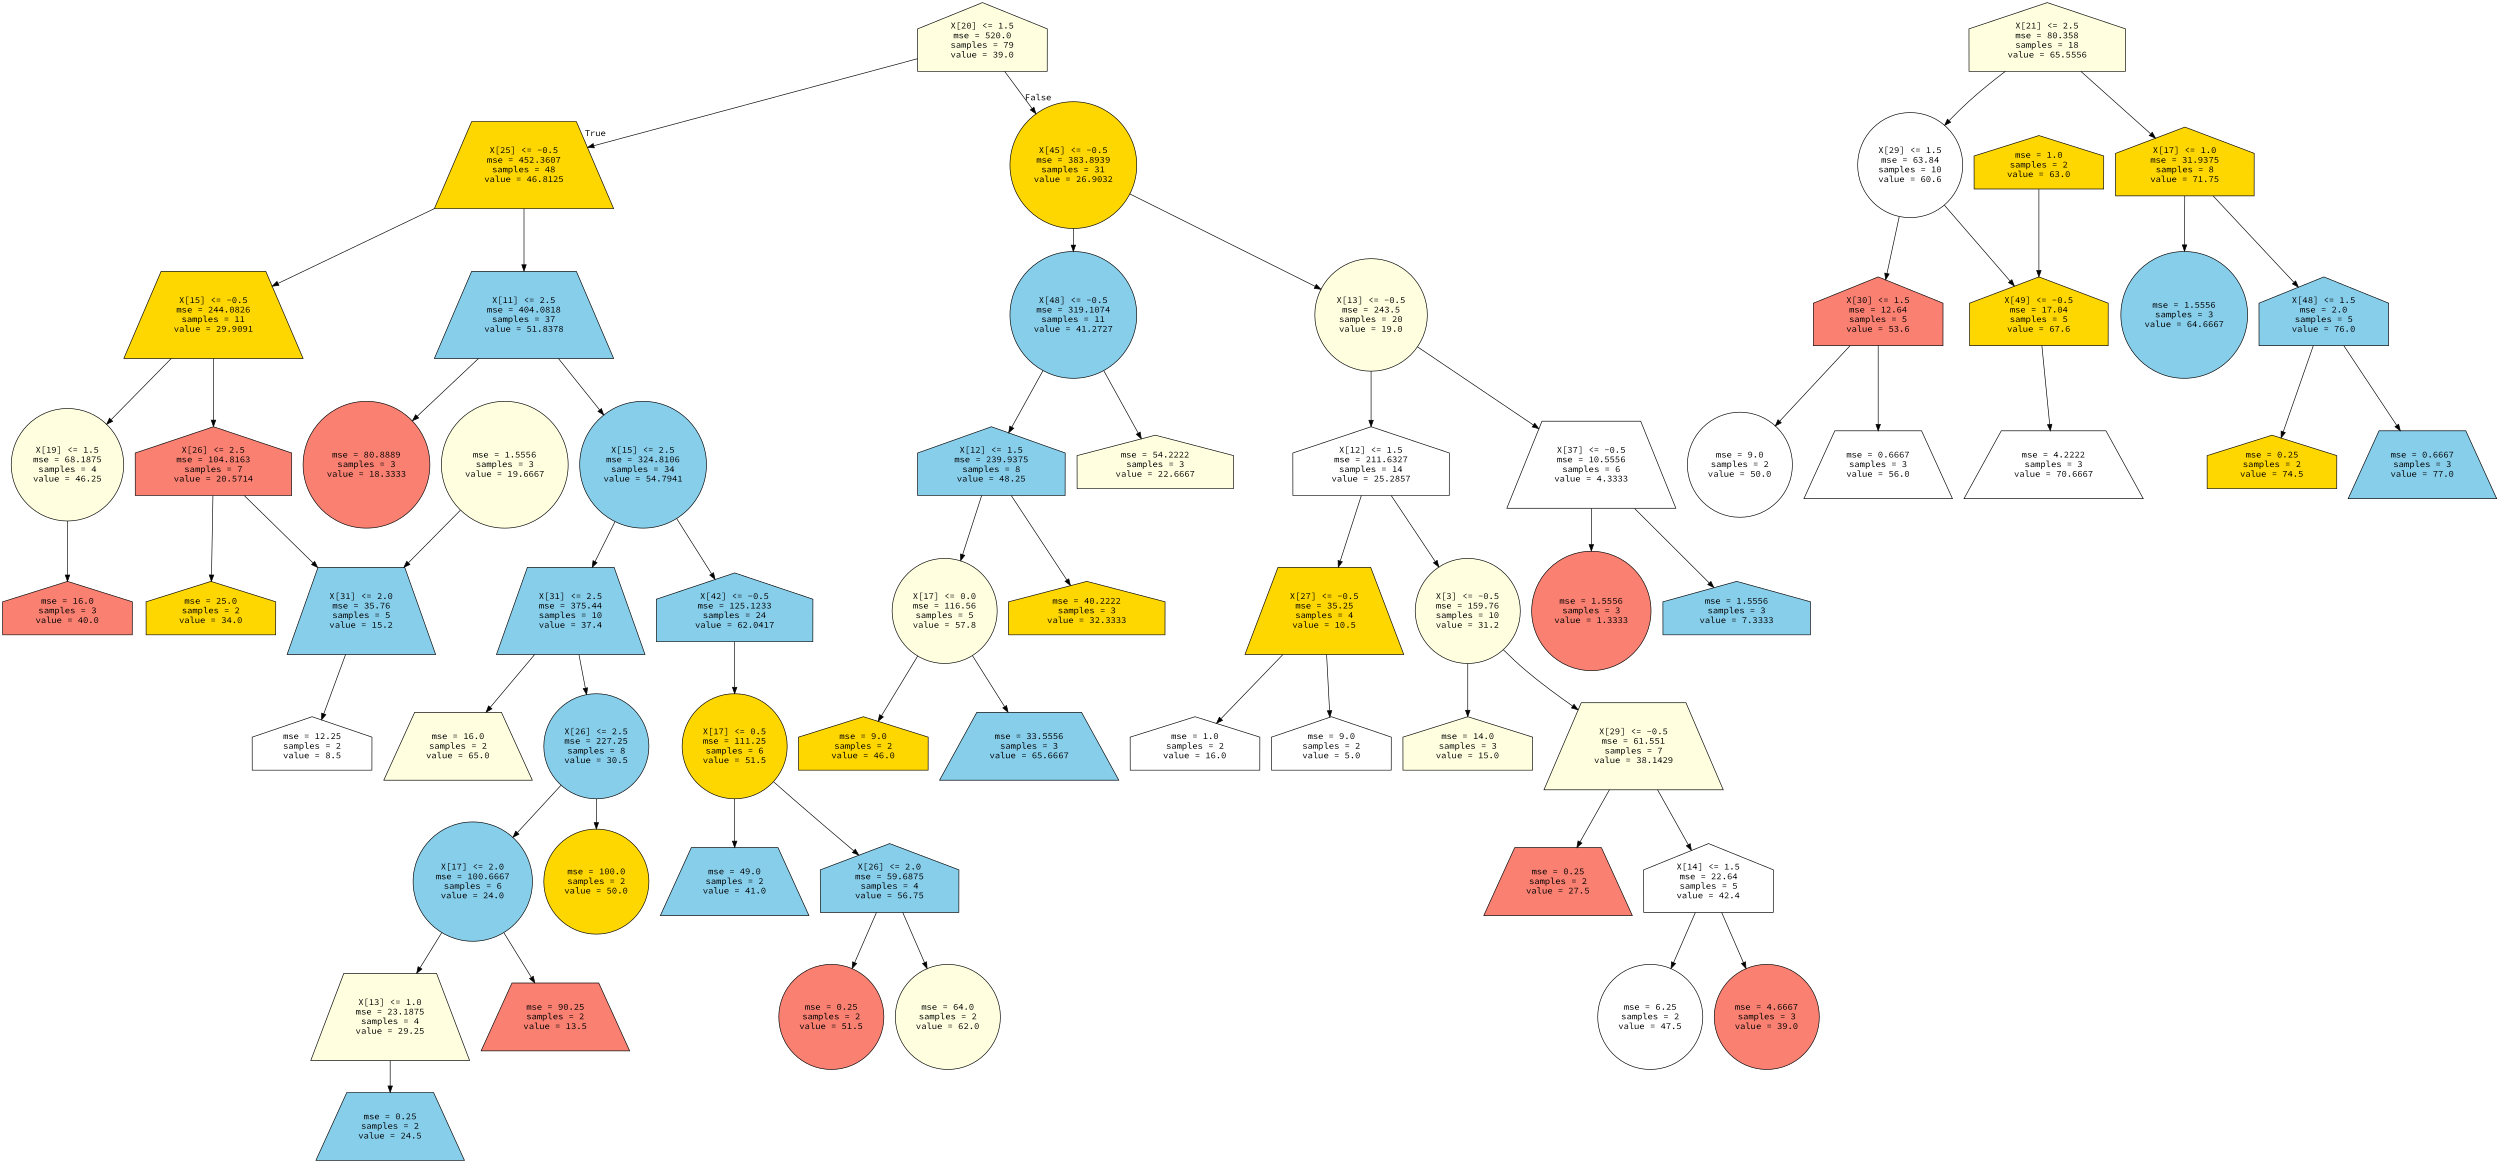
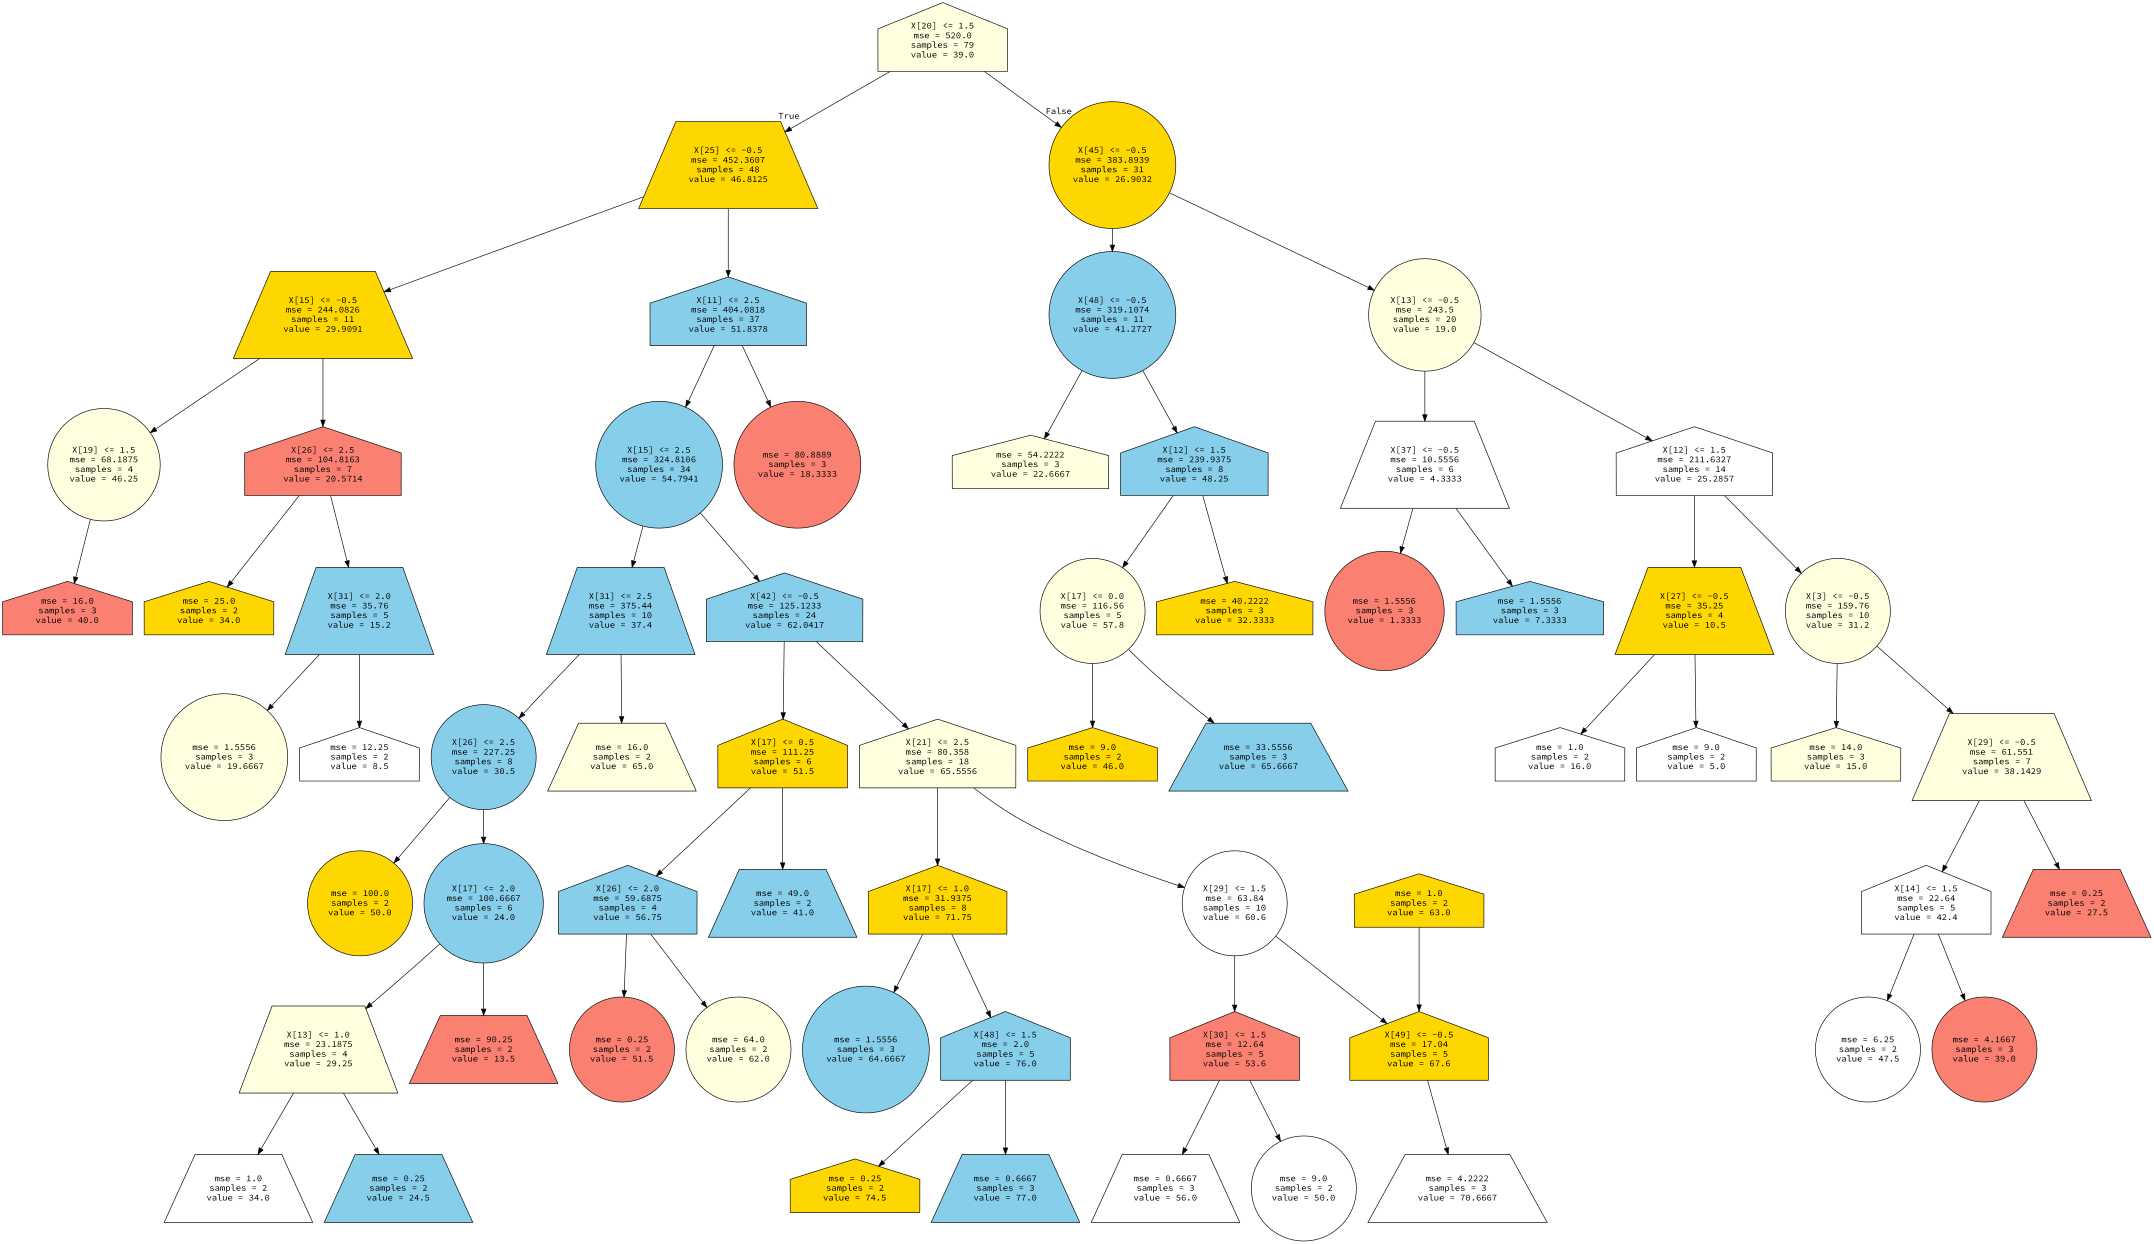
(524, 315) -> (728, 315)
(434, 536) -> (296, 680)
none -> (860, 683)
(735, 746) -> (783, 757)
(1767, 1017) -> (1984, 1050)
none -> (238, 1188)
